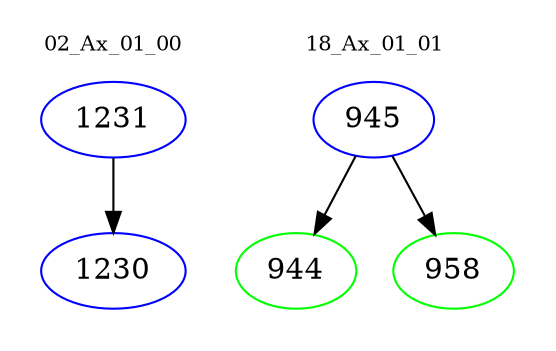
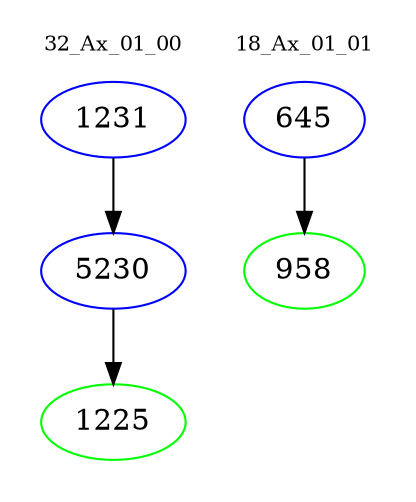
(113, 45) -> (113, 45)
(374, 120) -> (304, 120)
(113, 271) -> (113, 271)
(296, 271) -> none
none -> (113, 422)
